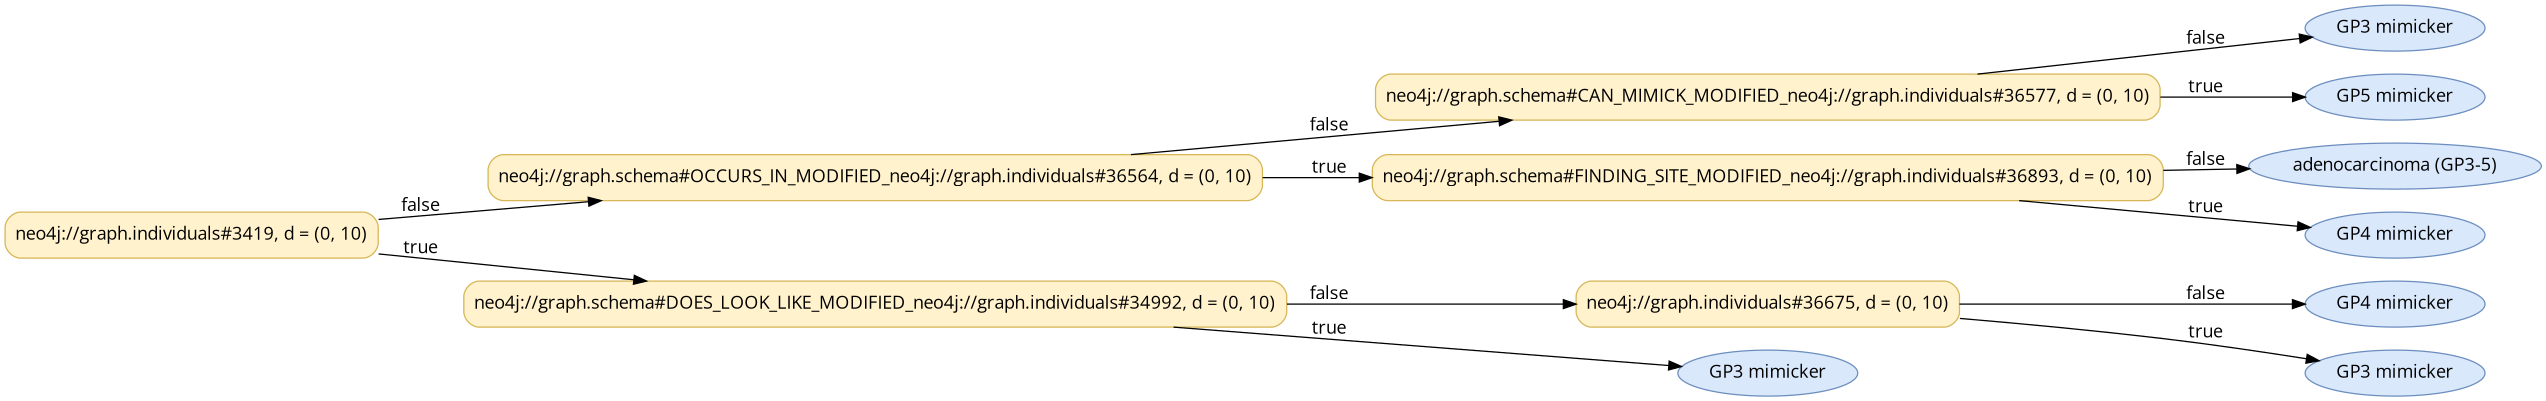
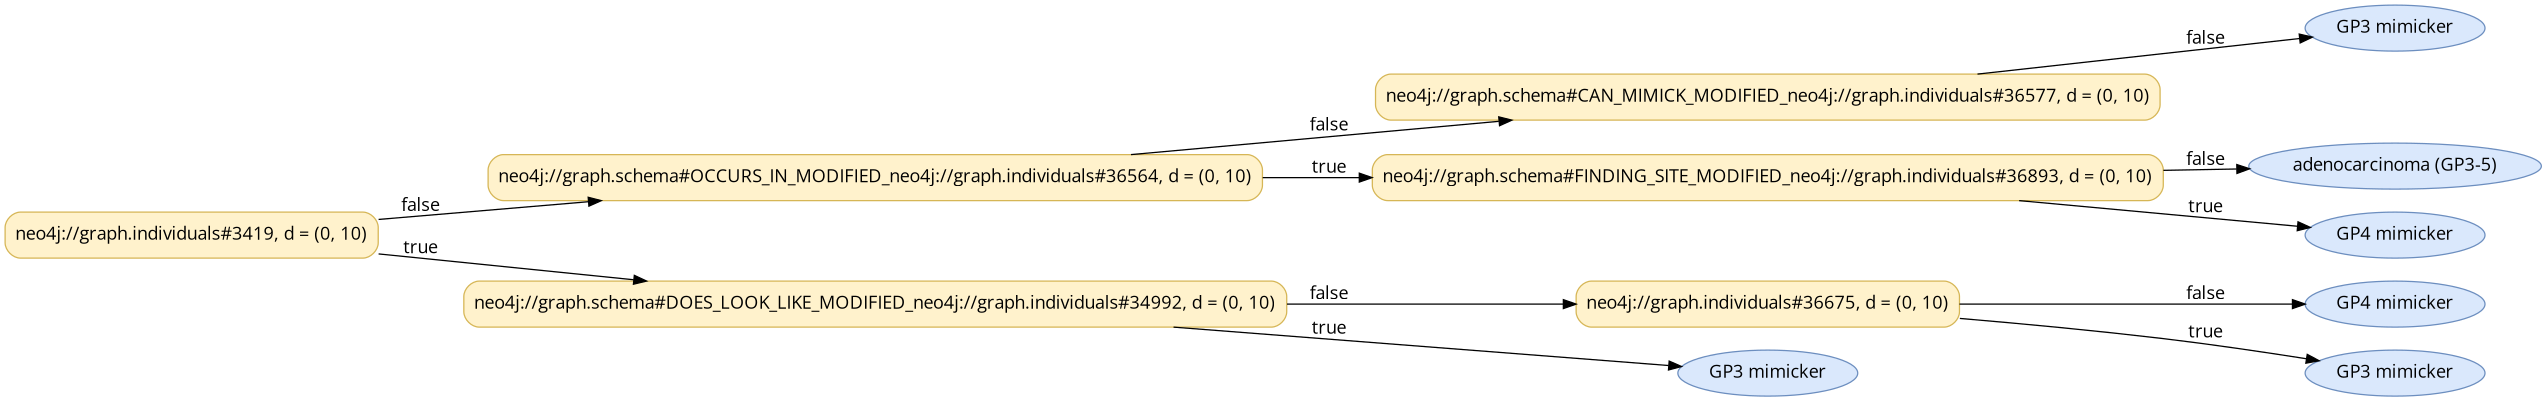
(2395, 97) -> none
